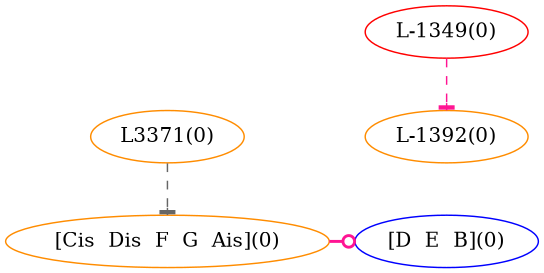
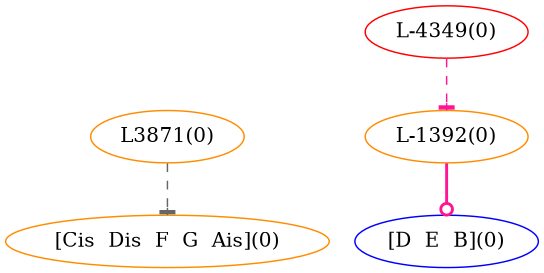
(447, 32) -> (447, 32)
(167, 137) -> (167, 137)
(336, 241) -> (447, 183)
